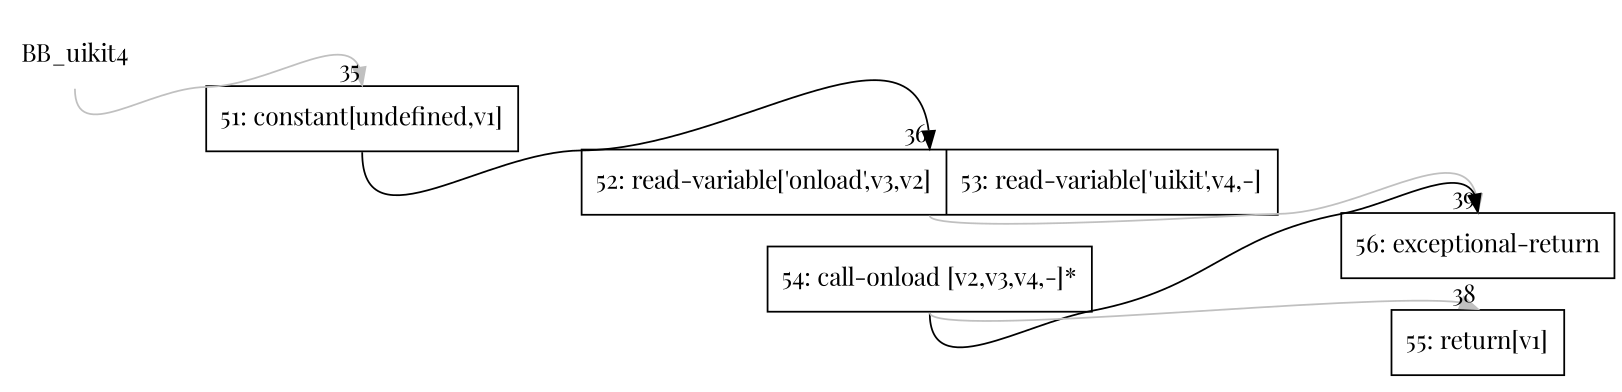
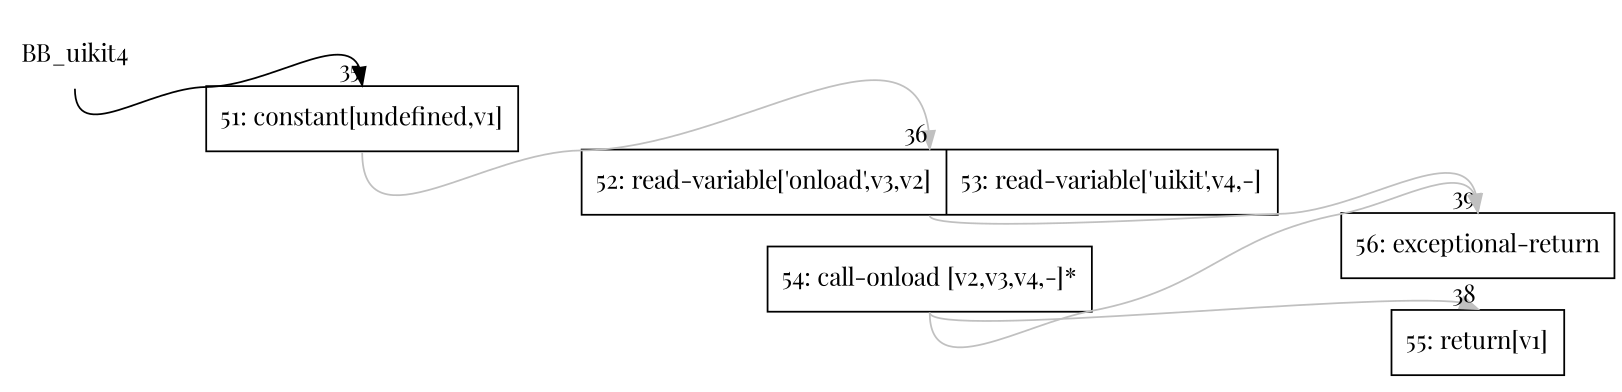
(212, 86) -> (212, 86)
(646, 142) -> (646, 142)
(1196, 274) -> (1196, 274)
